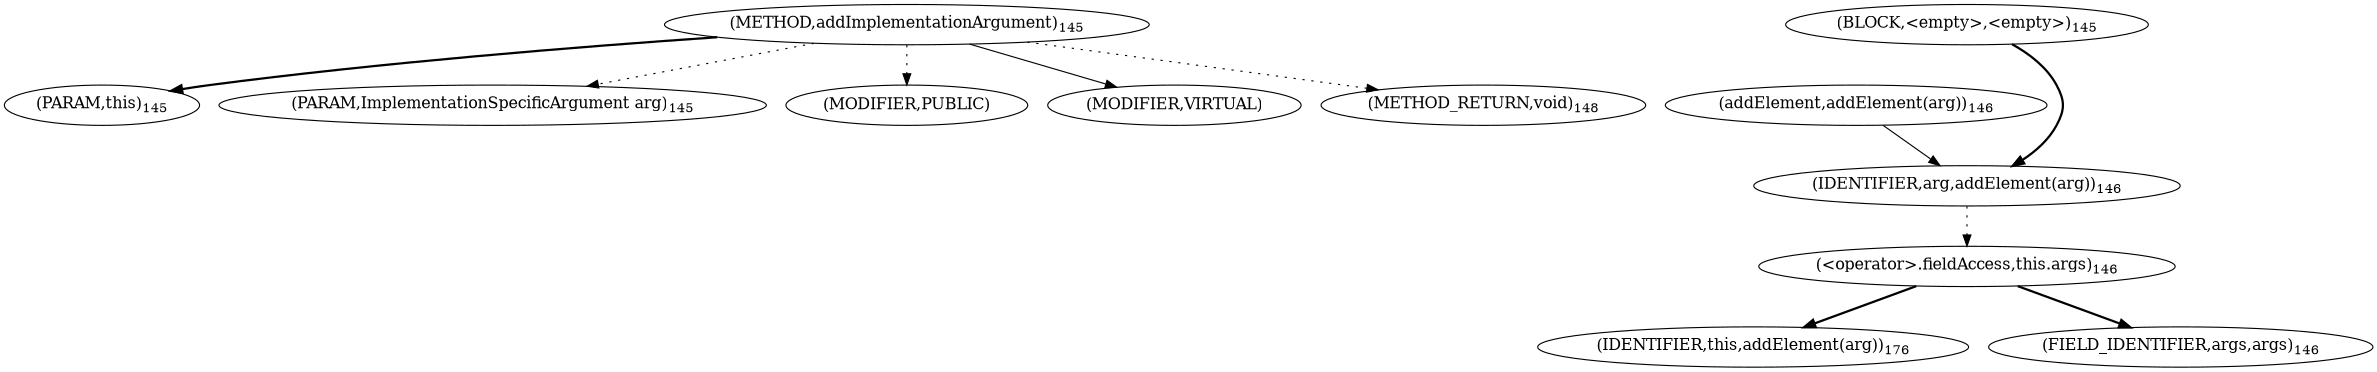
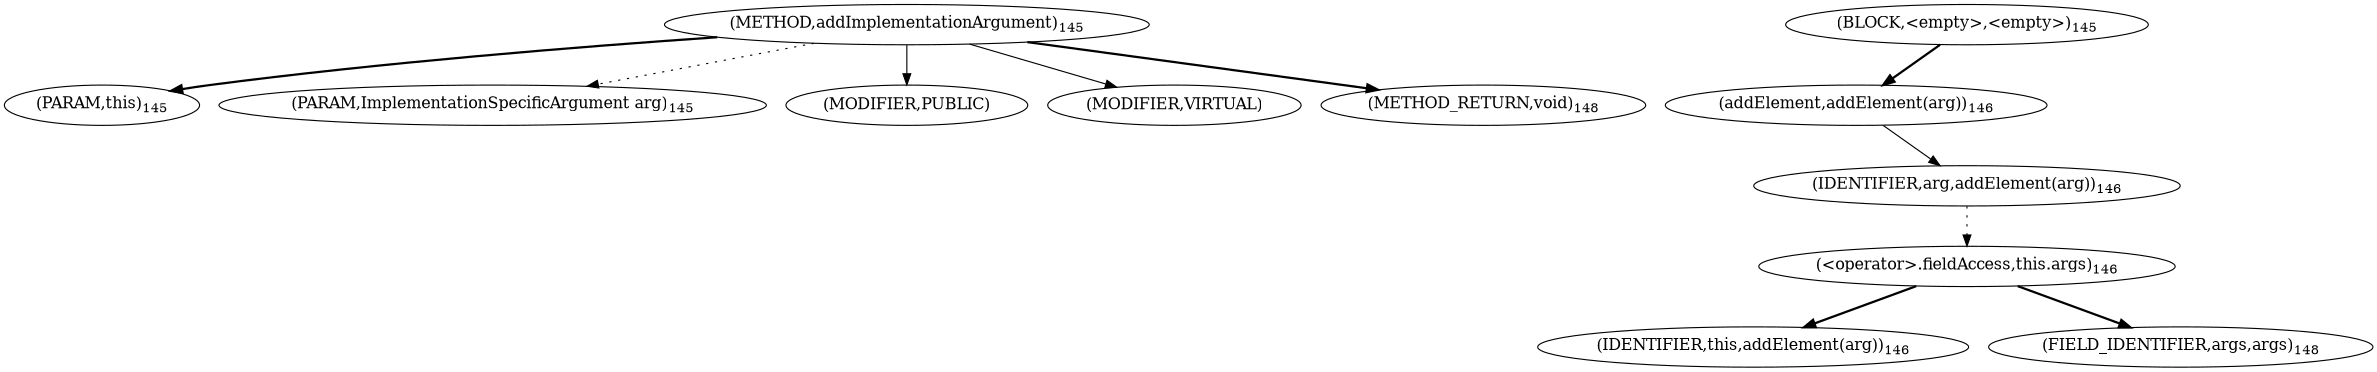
(907, 59) -> (907, 59)
(1197, 65) -> (1197, 65)
(2062, 99) -> (1916, 62)
(1897, 345) -> (1897, 345)
(2307, 345) -> (2307, 345)
